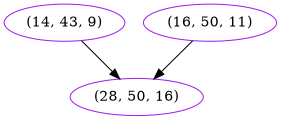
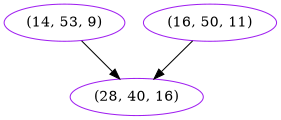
(64, 23) -> (64, 23)
(137, 97) -> (137, 97)
